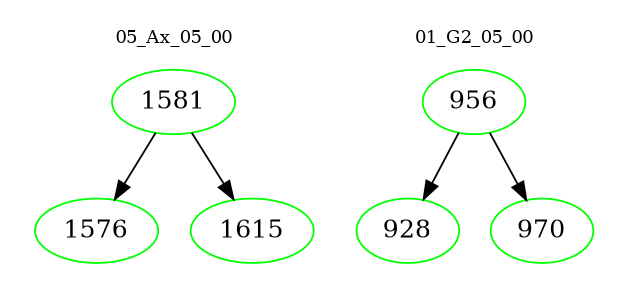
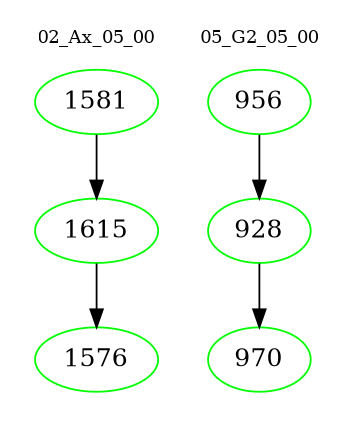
(174, 38) -> (97, 38)
(475, 38) -> (260, 38)
(140, 158) -> (97, 286)
(504, 158) -> (259, 286)
